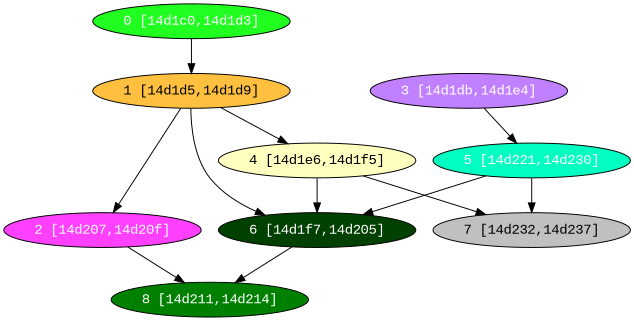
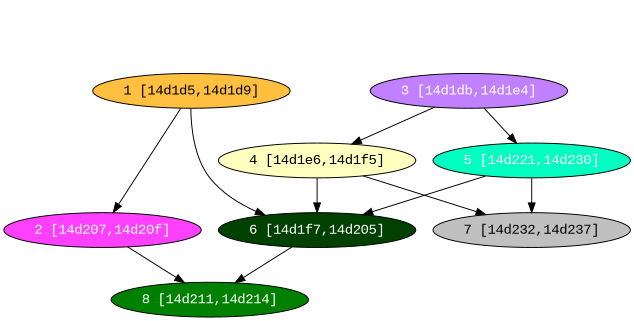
(191, 21) -> none
(250, 123) -> (398, 124)
